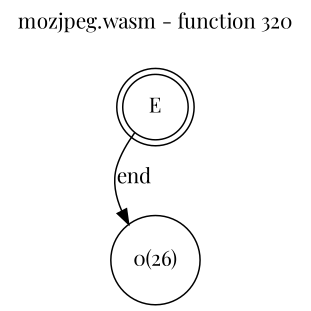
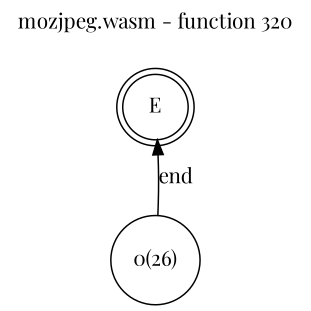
(116, 170) -> (159, 185)
